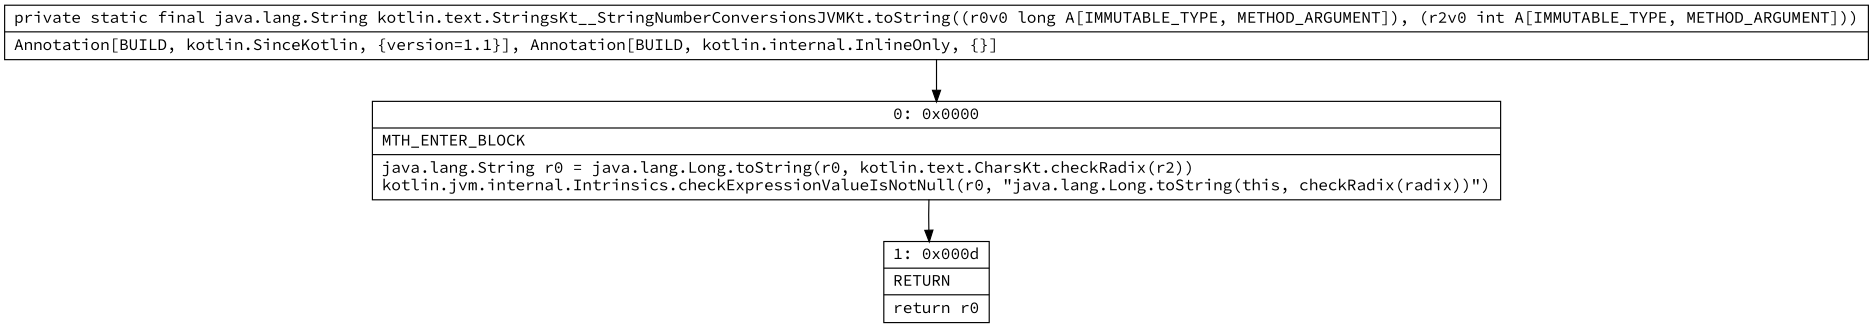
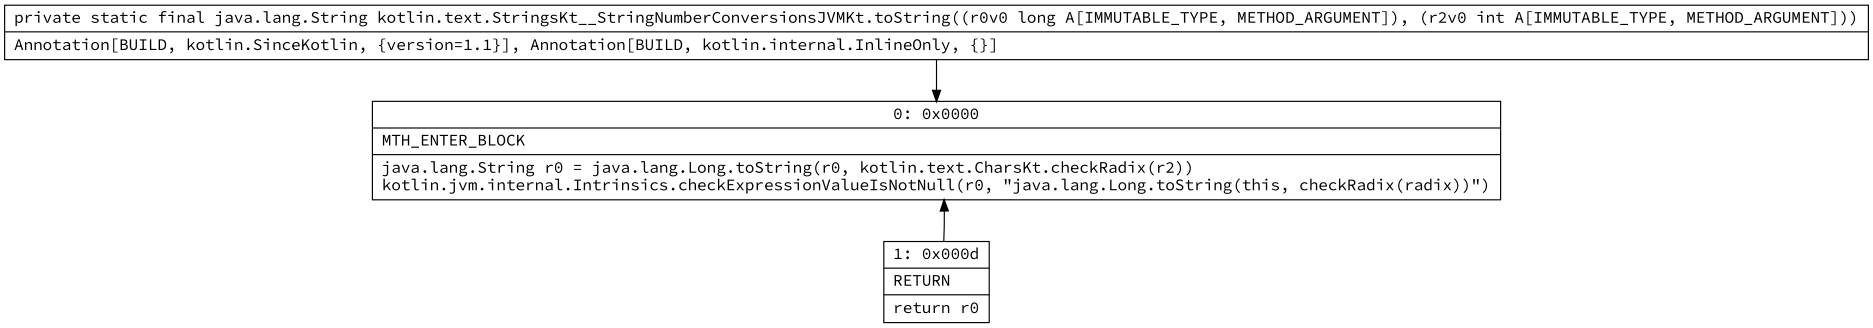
(929, 215) -> (944, 226)
